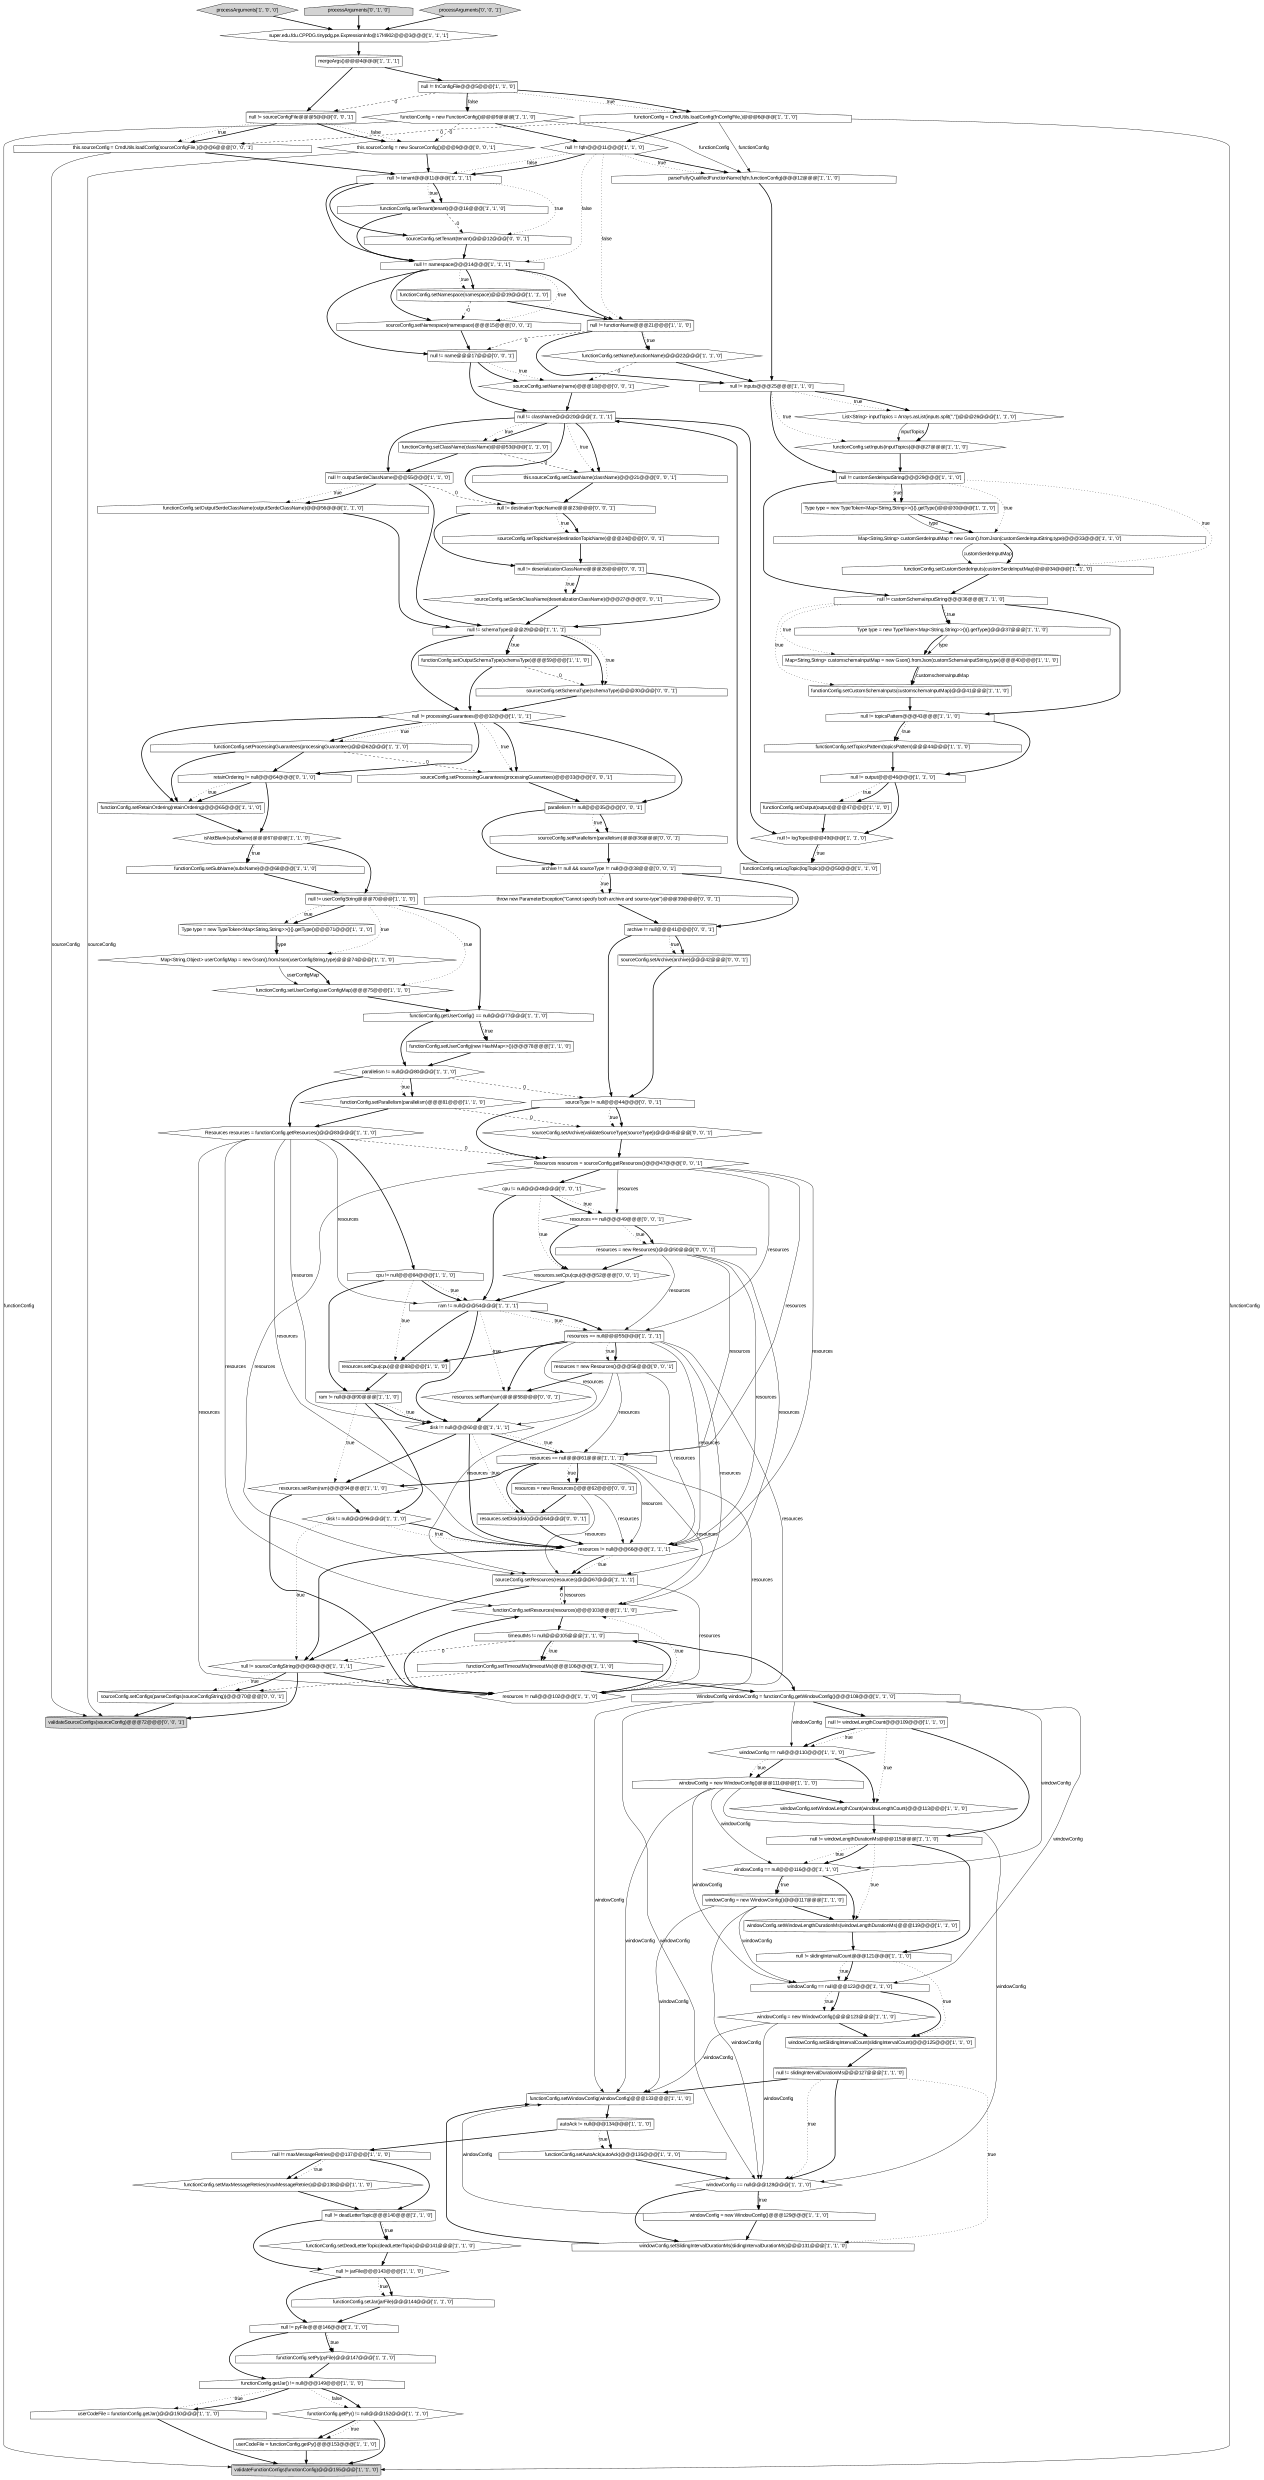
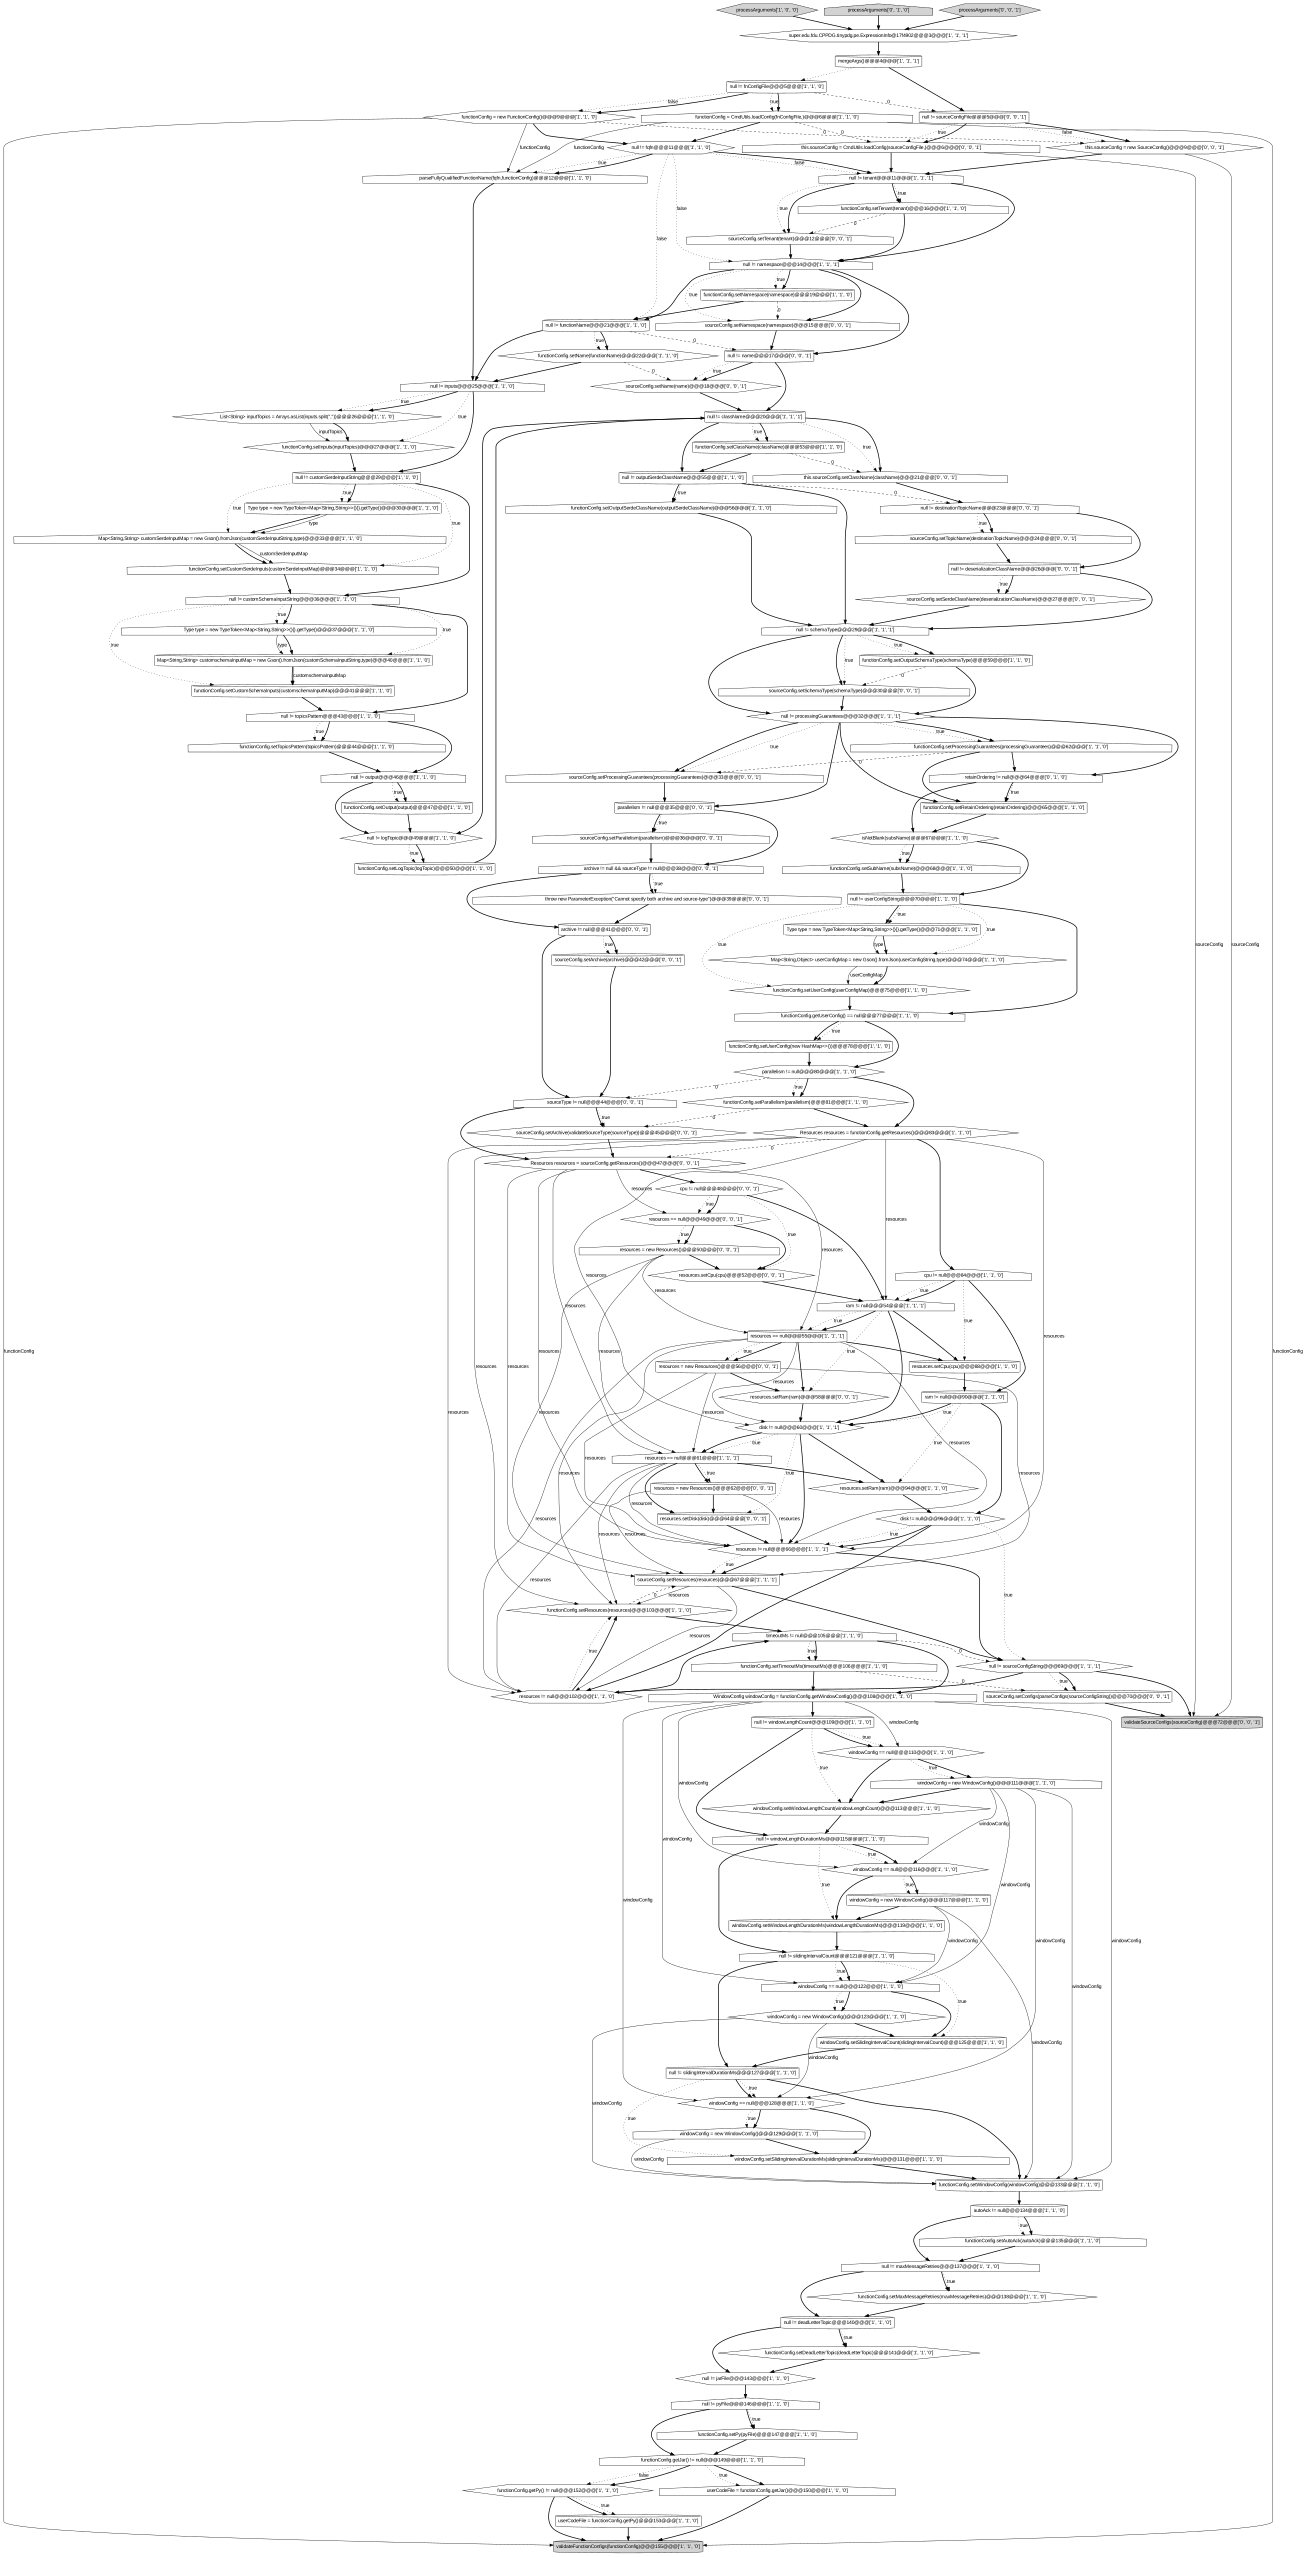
(411, 74) -> (829, 74)
(497, 466) -> none
(756, 1403) -> none
(346, 1611) -> (762, 1611)
none -> (719, 1992)
(716, 2027) -> none
(681, 2169) -> (989, 2253)
(393, 2302) -> none
